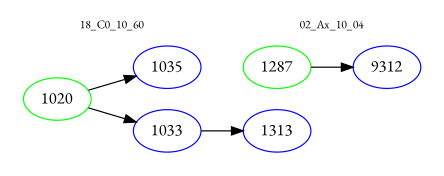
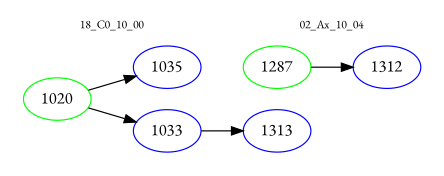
(112, 25) -> (112, 25)
(387, 67) -> (387, 67)
